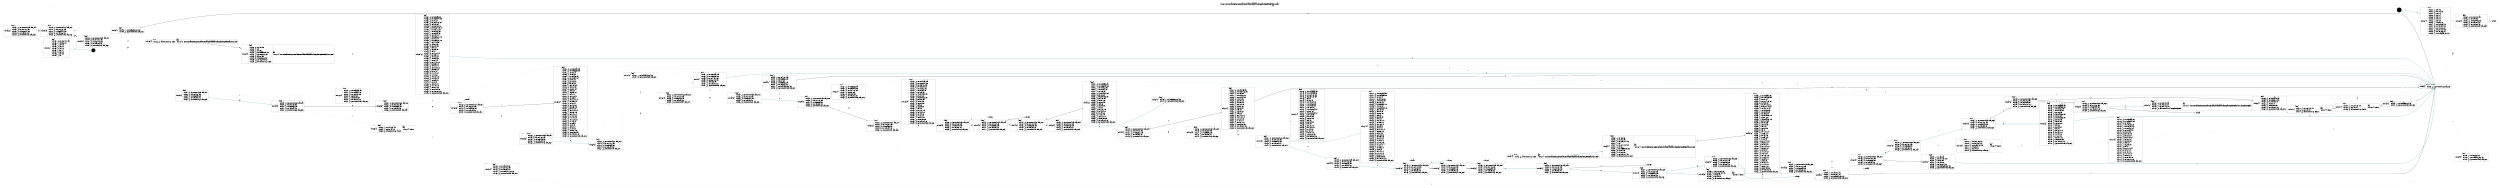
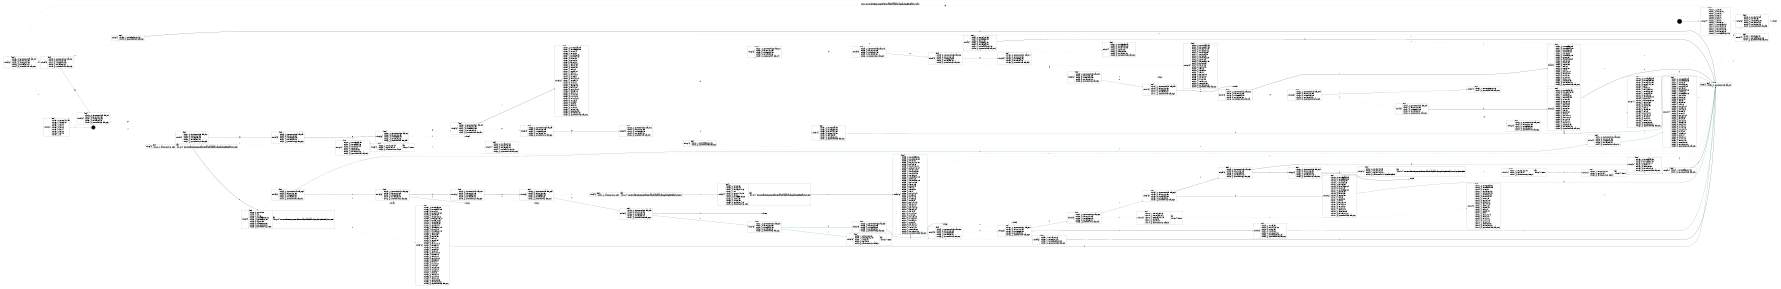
(1308, 152) -> (938, 152)
